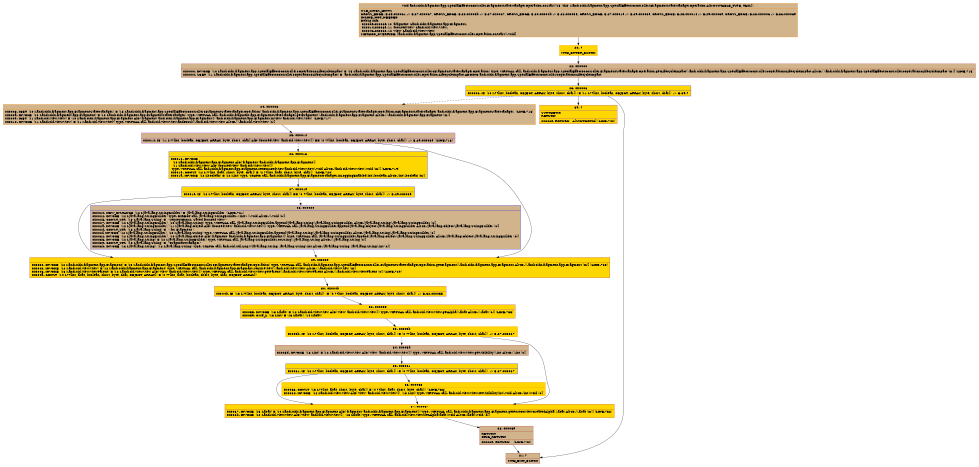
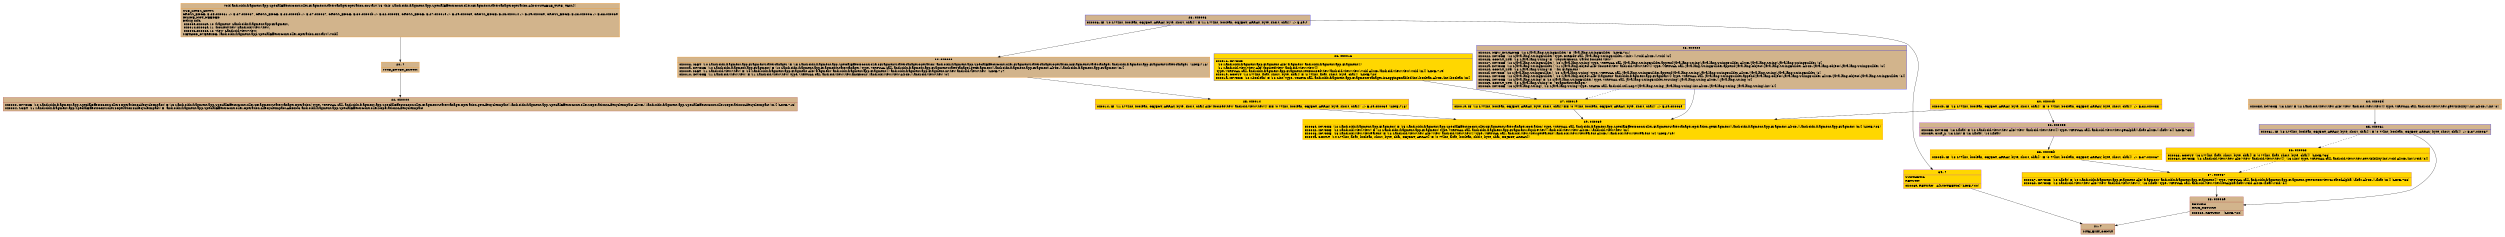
(578, 50) -> (400, 67)
(578, 81) -> none
(578, 91) -> (1198, 20)
(459, 100) -> (1085, 41)
(298, 138) -> (1252, 104)
(298, 146) -> none
(185, 159) -> (1230, 61)
(300, 200) -> (1603, 94)
(320, 268) -> (1593, 129)
(326, 281) -> (1866, 114)
(623, 301) -> (2026, 206)
(378, 311) -> (2057, 129)
(402, 340) -> none
(402, 350) -> (2375, 104)
(402, 369) -> (2375, 129)
(407, 377) -> (2340, 141)
(277, 386) -> (2367, 197)
(414, 389) -> (2298, 155)
(416, 399) -> (2258, 167)
(506, 442) -> (2217, 213)
(523, 461) -> (2098, 232)
